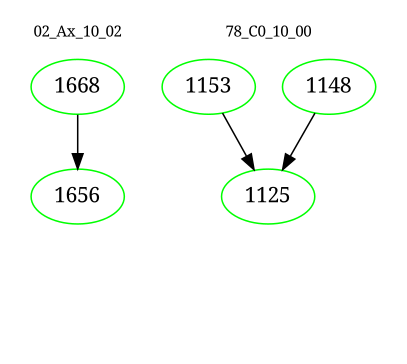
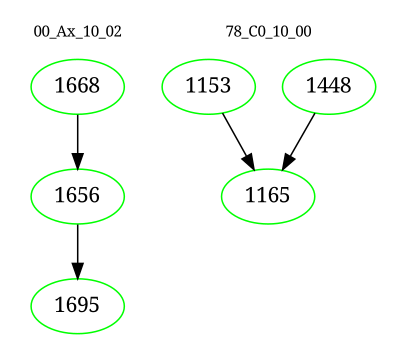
(78, 33) -> (78, 33)
(329, 87) -> (329, 87)
(268, 197) -> (268, 197)
none -> (78, 306)
